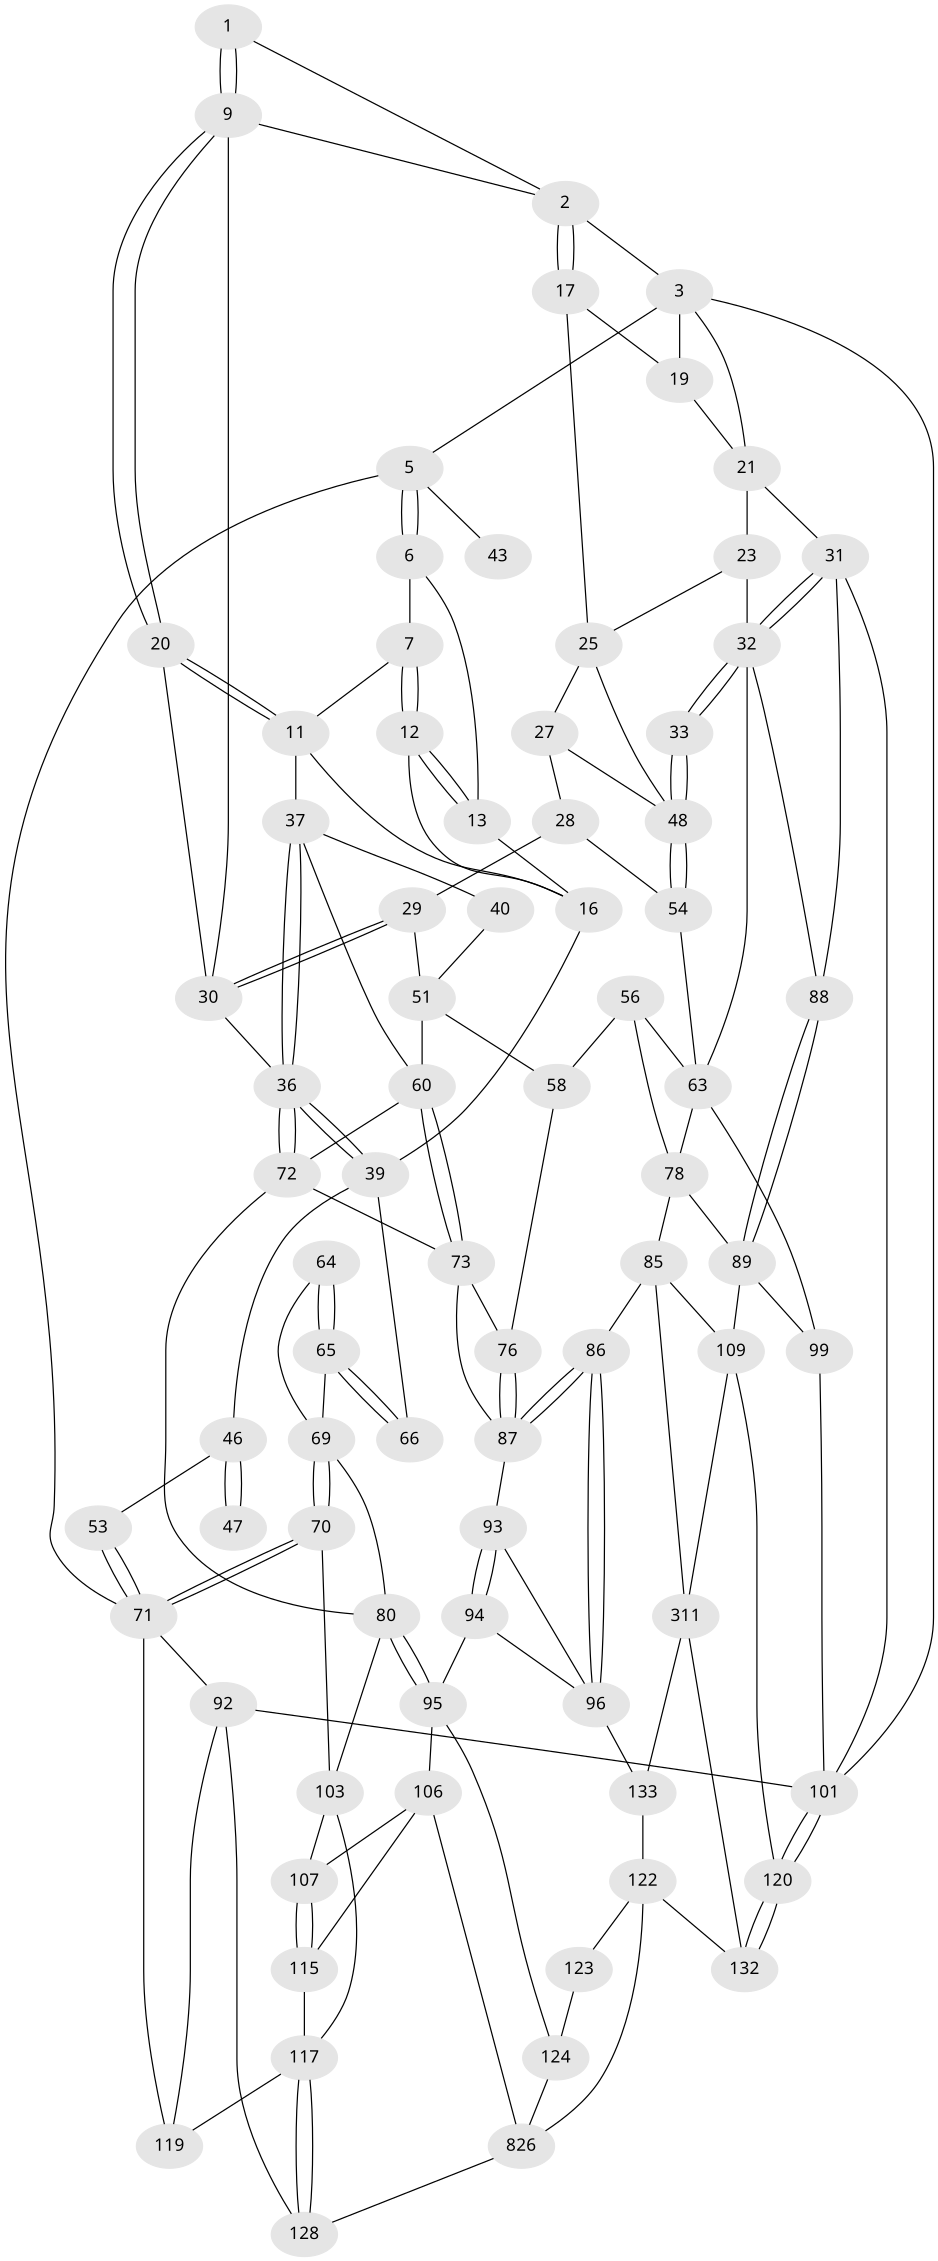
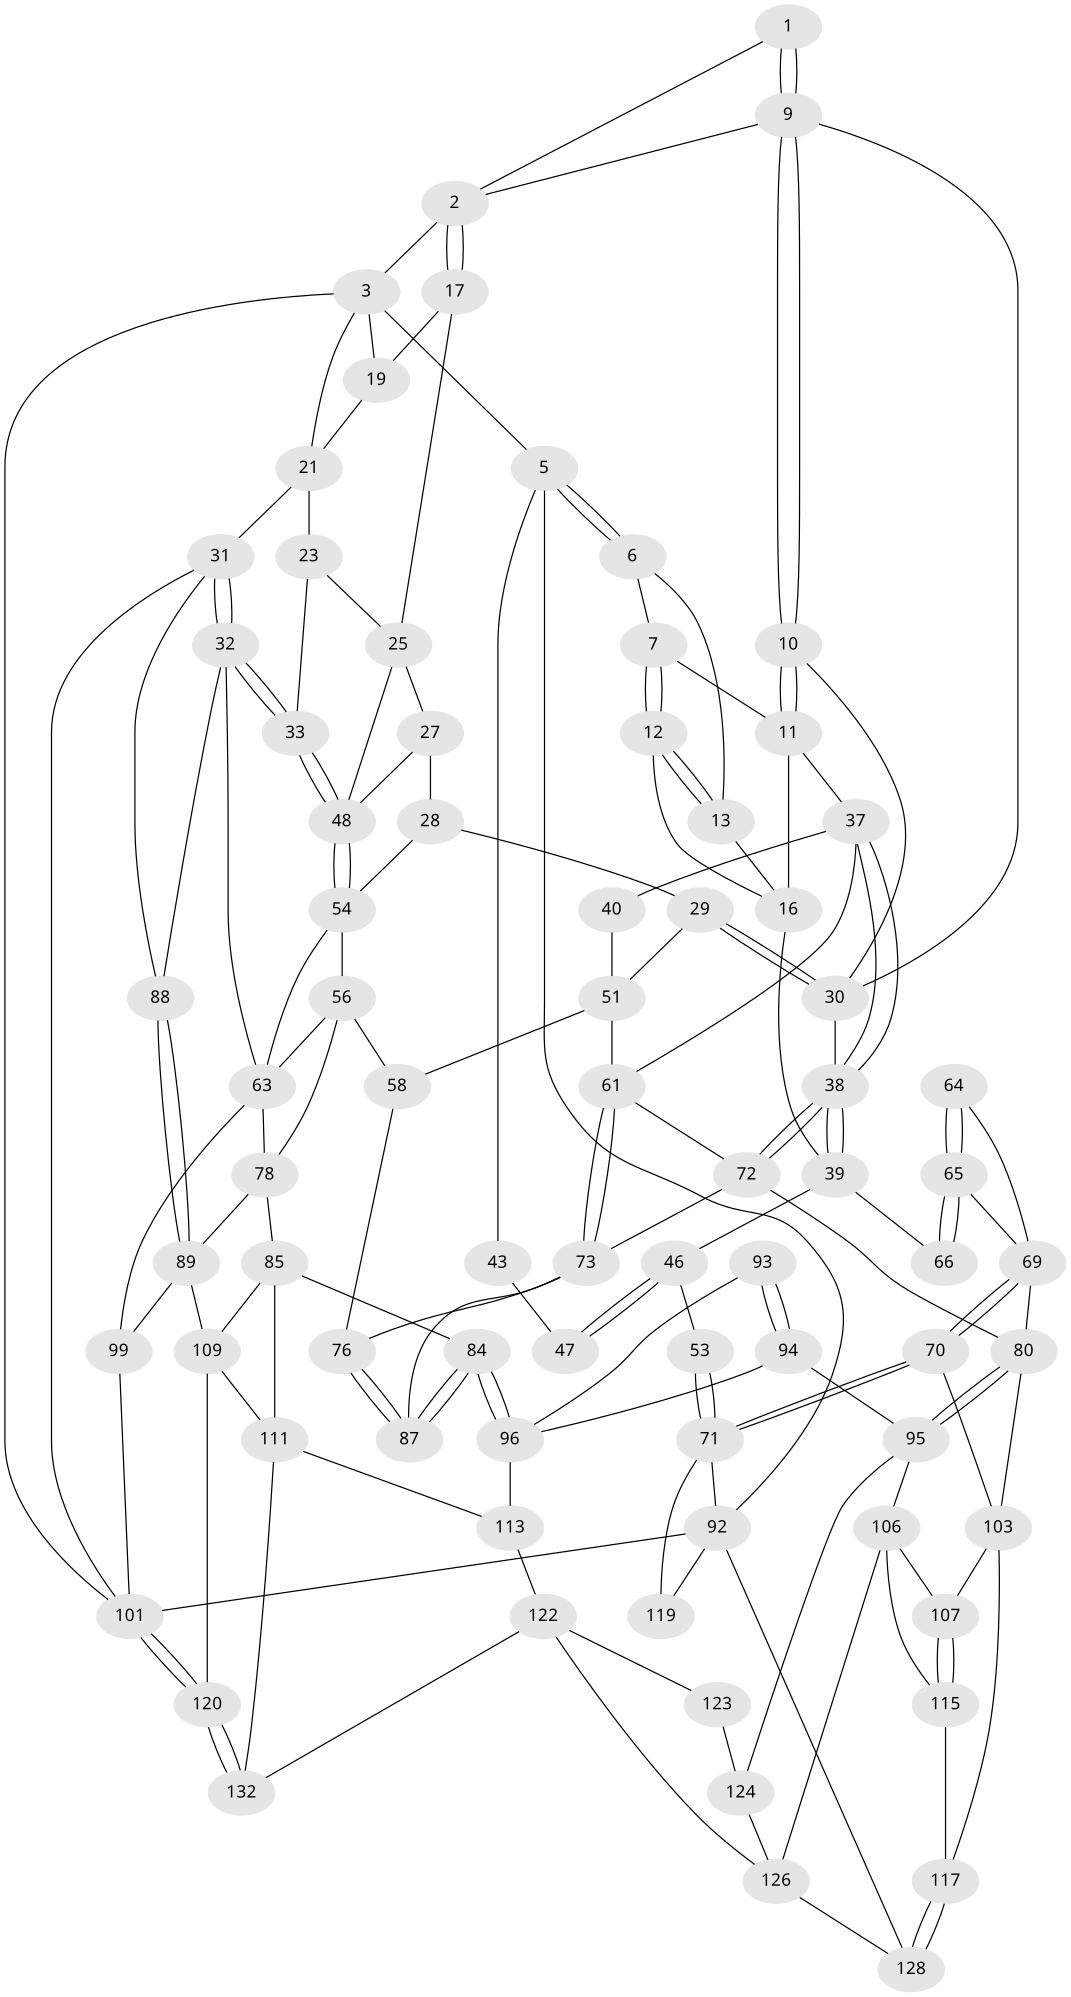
(747, 601) -> (302, 645)
(161, 645) -> (789, 645)
none -> (342, 954)
(7, 965) -> (559, 1095)
(287, 1087) -> (835, 1087)
(422, 1087) -> (612, 1087)
none -> (532, 1307)
(596, 1351) -> (477, 1351)
(501, 1484) -> none
(686, 1616) -> (275, 1440)
(643, 1793) -> (510, 1528)
(235, 2104) -> none
(521, 2146) -> (776, 1881)
